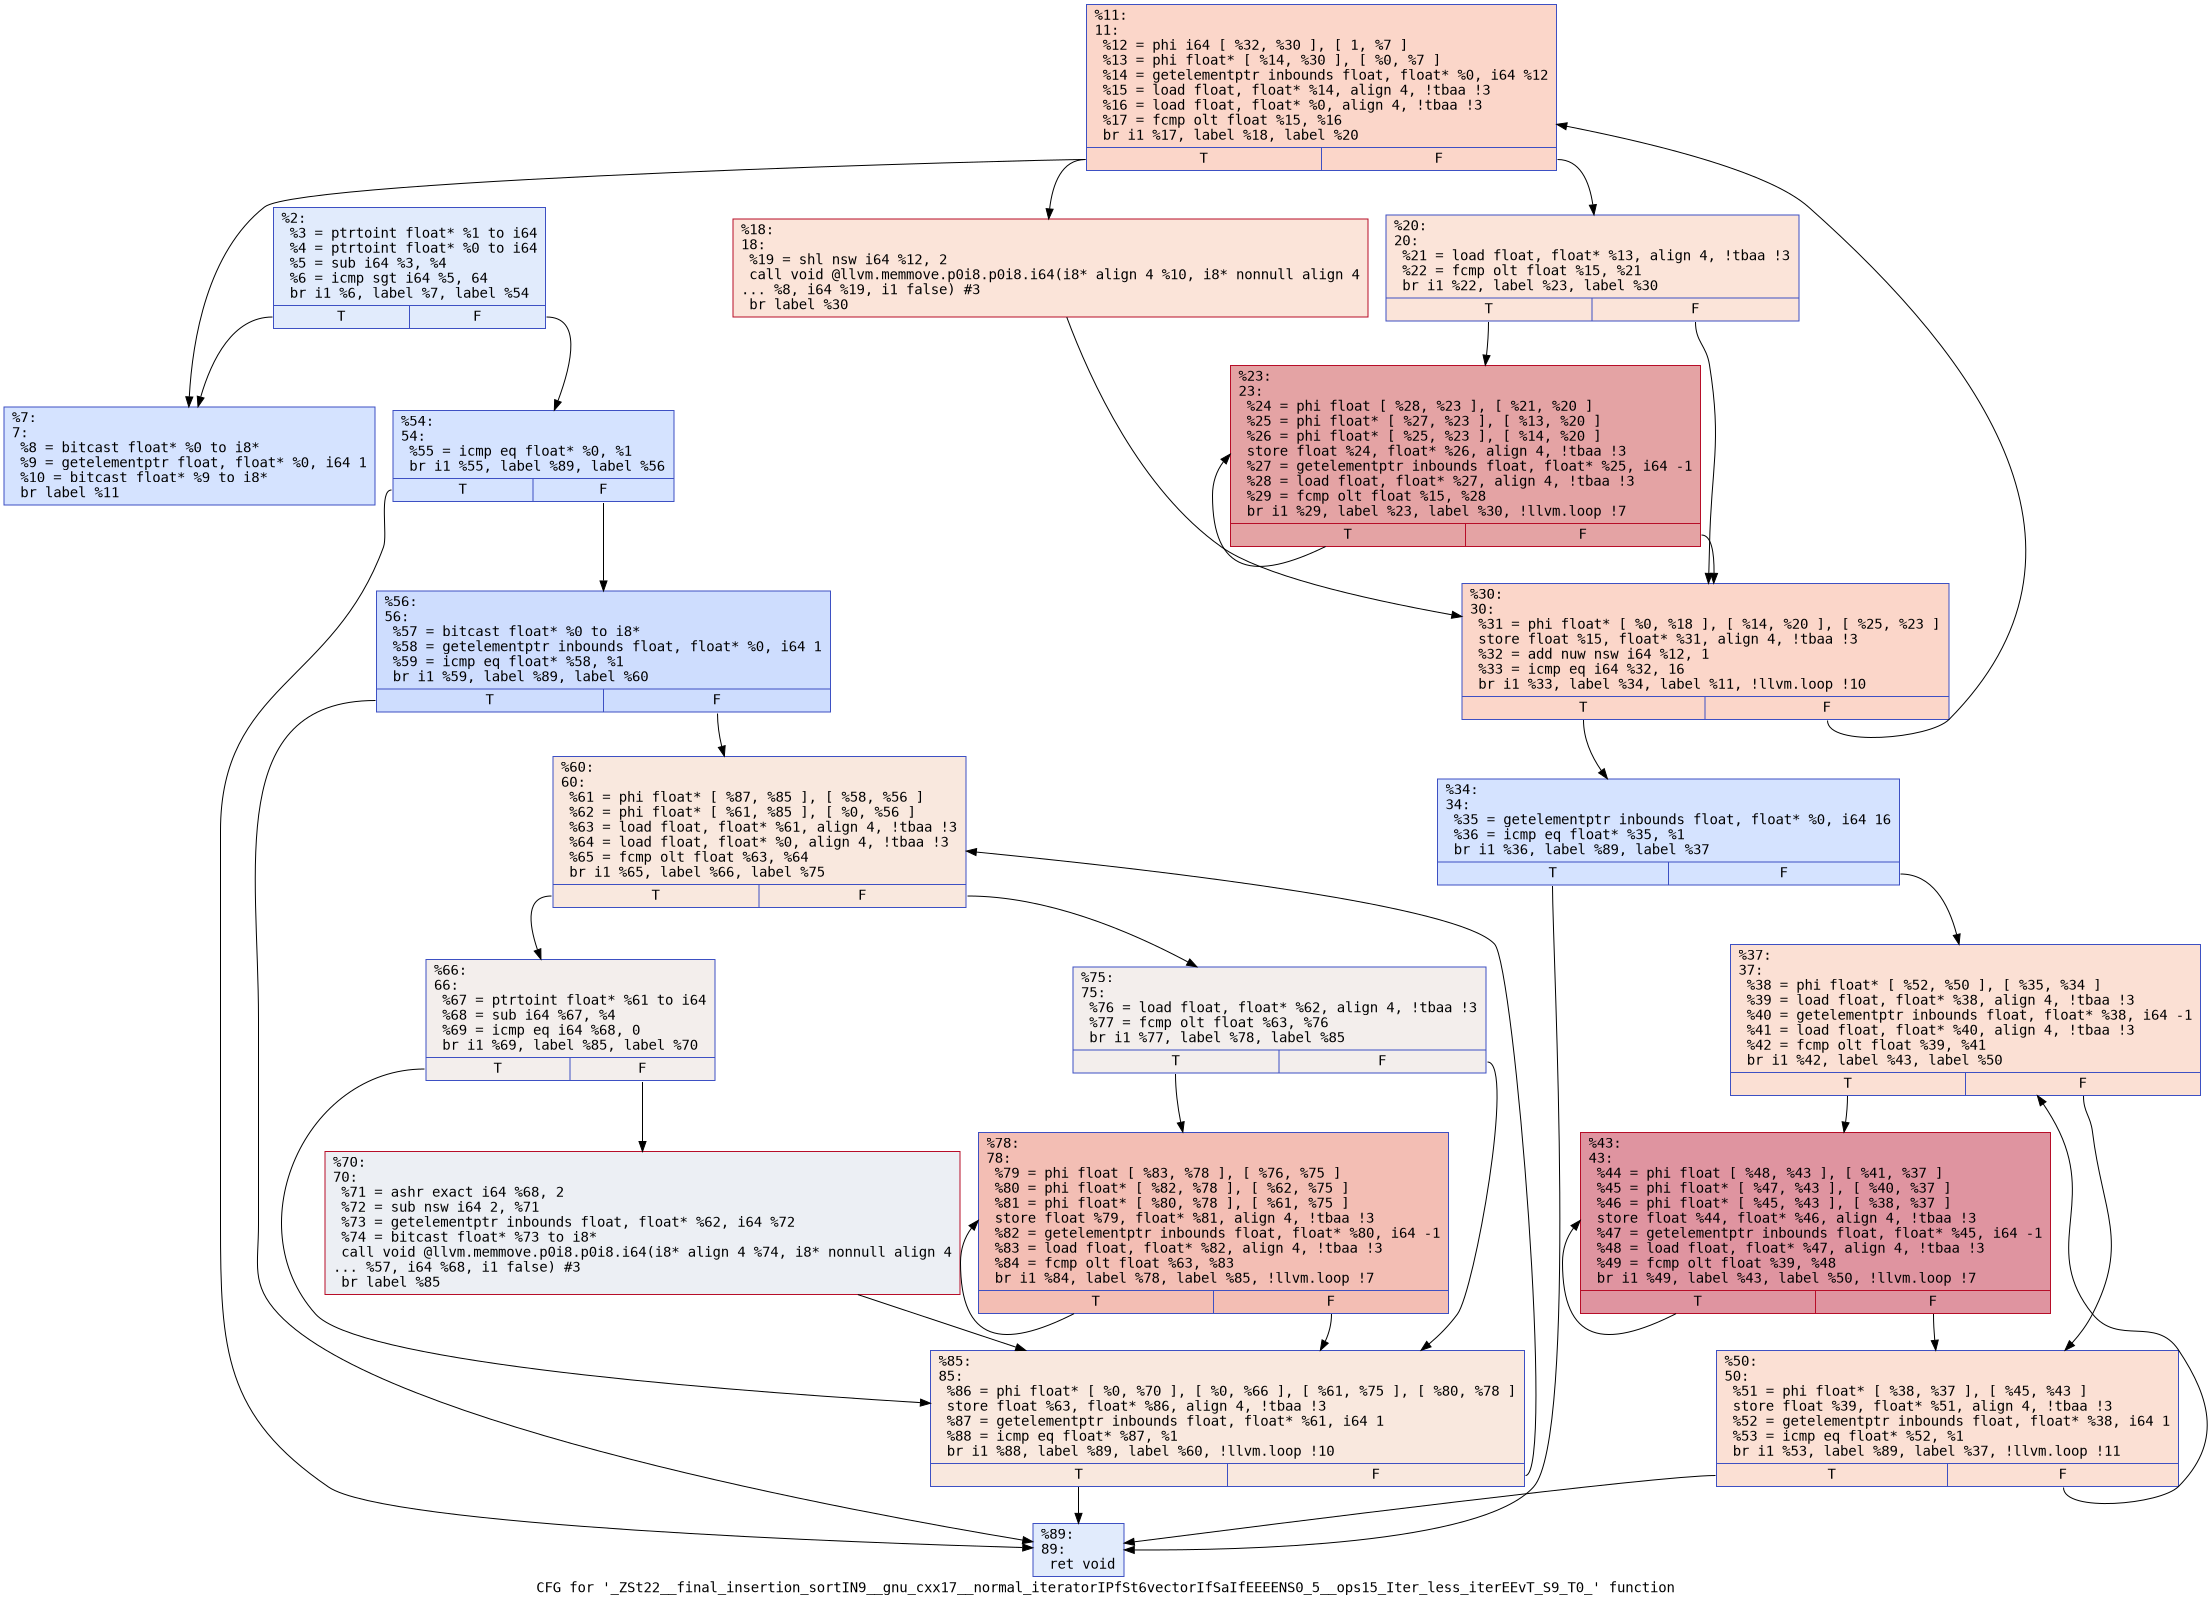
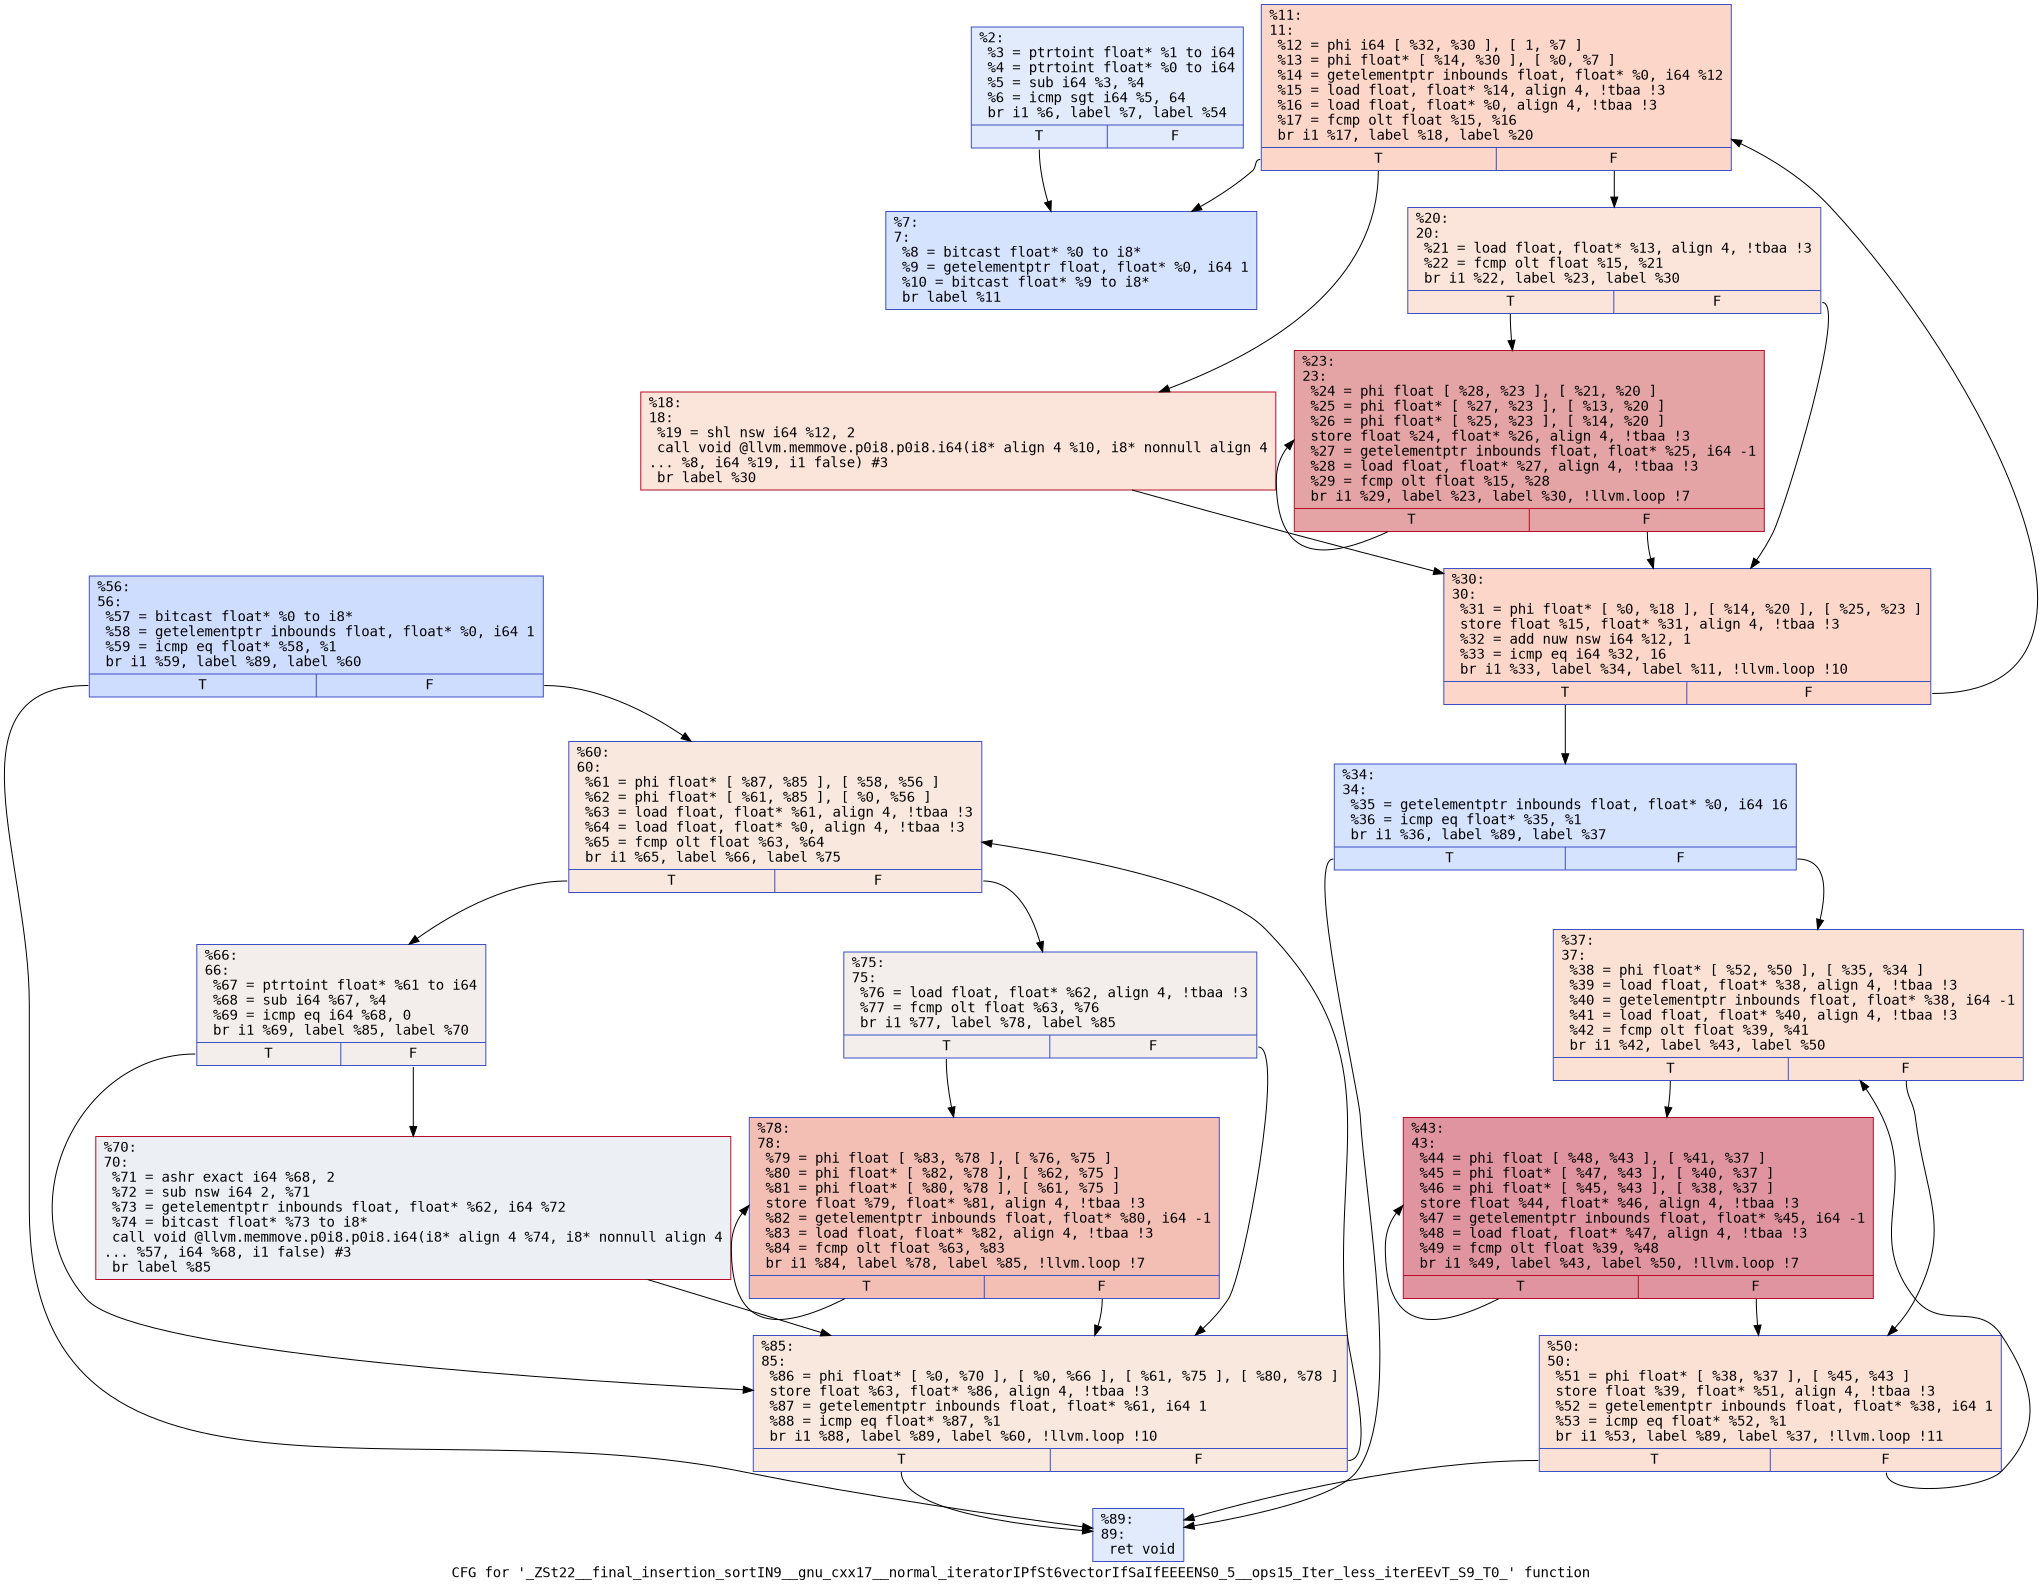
(534, 456) -> none
